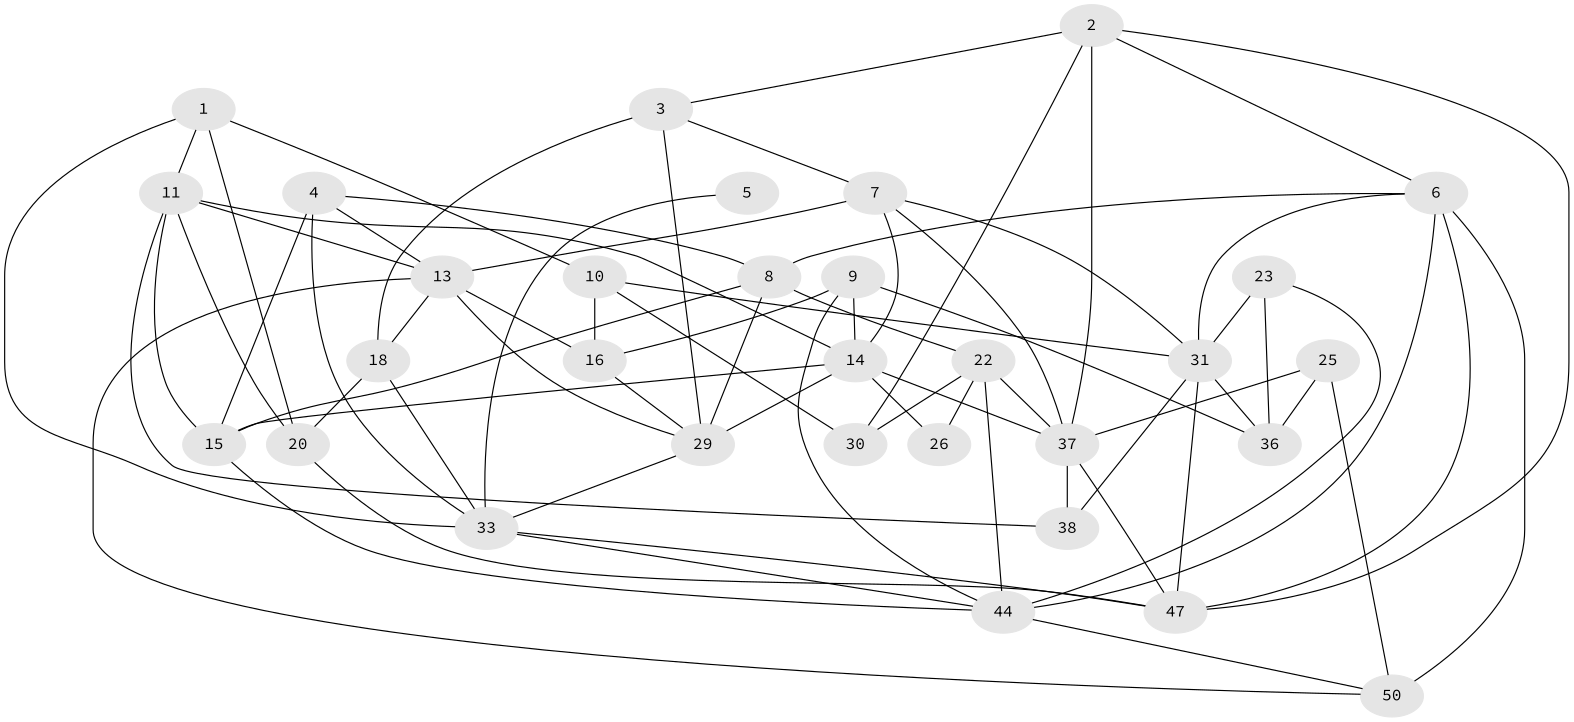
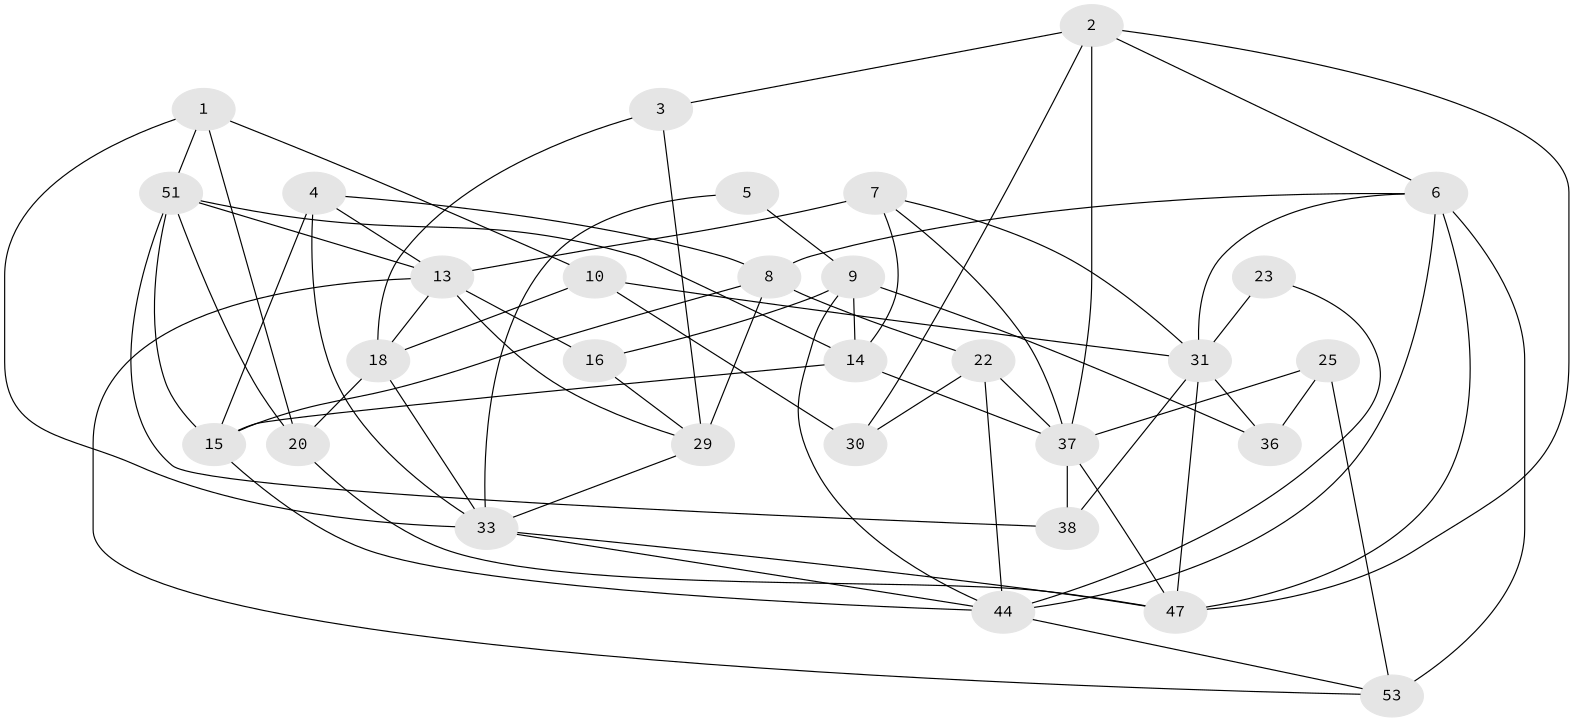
(768, 151) -> none
(171, 193) -> (171, 193)
none -> (800, 235)
(595, 319) -> (490, 317)
(1267, 361) -> none
(777, 404) -> none
(939, 445) -> none
(1392, 696) -> (1392, 696)
